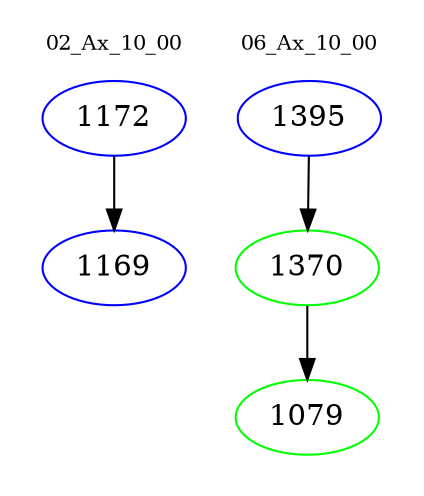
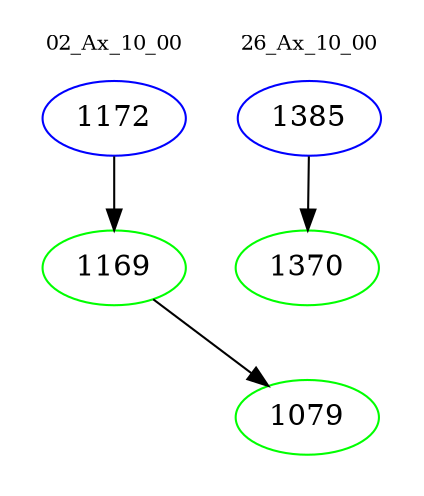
(309, 45) -> (309, 45)
(309, 118) -> (309, 118)
(114, 268) -> (114, 268)
(307, 332) -> (202, 336)
